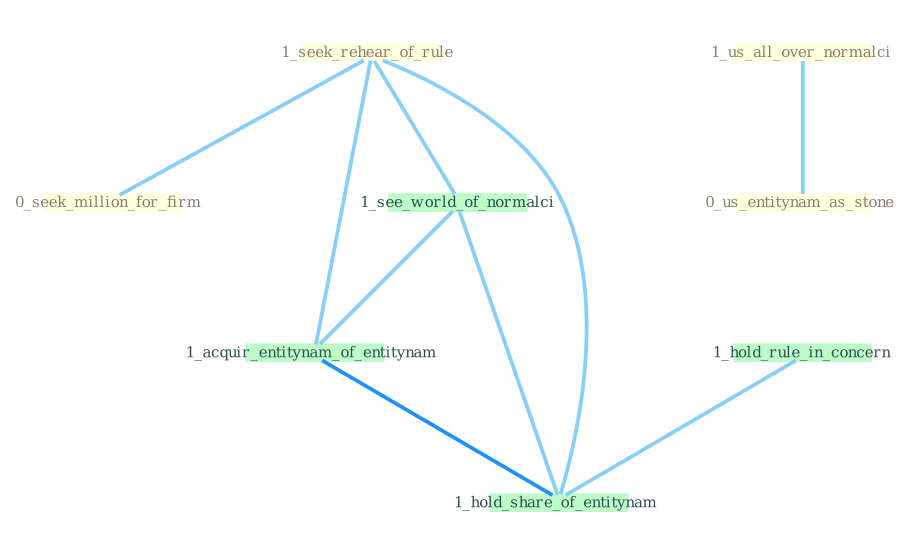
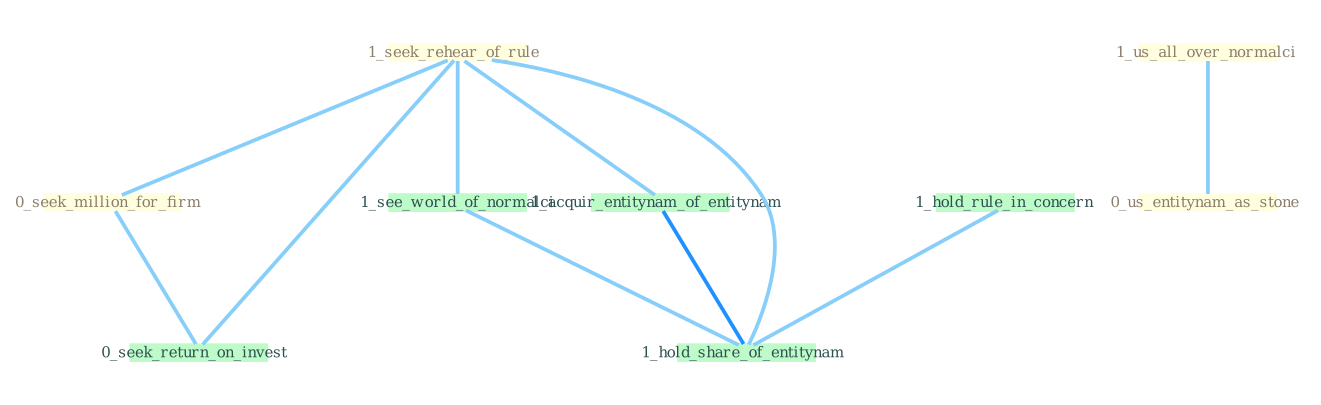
(386, 278) -> none
none -> (199, 353)
